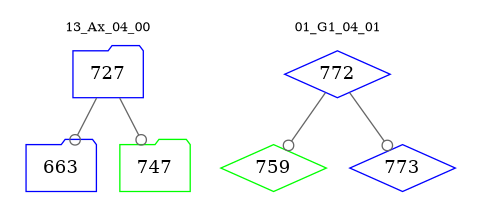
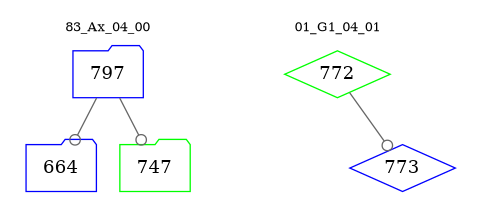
(108, 28) -> (108, 28)
(108, 74) -> (108, 74)
(337, 74) -> (337, 74)
(61, 168) -> (61, 168)
(274, 168) -> none
